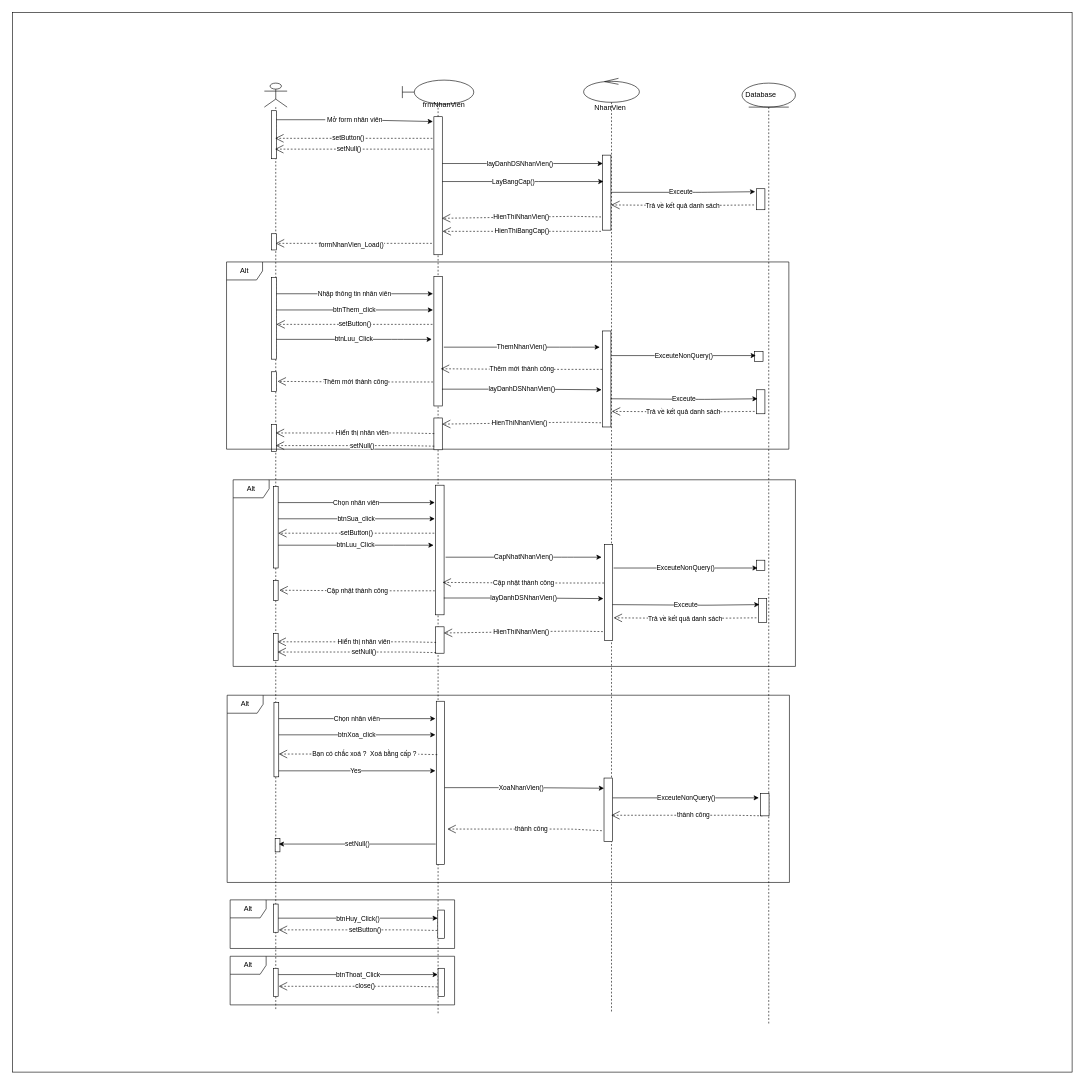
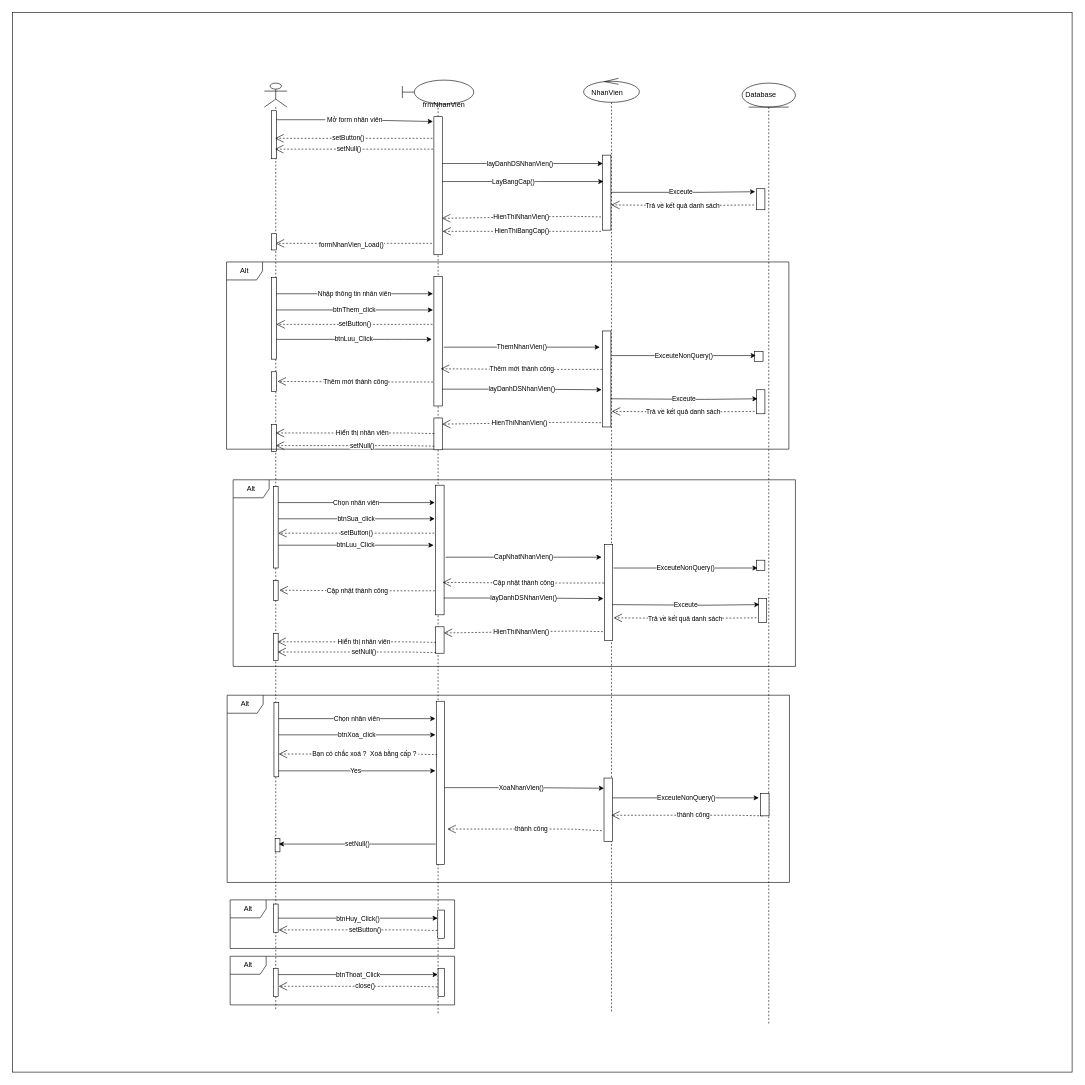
(610, 108) -> (607, 93)
